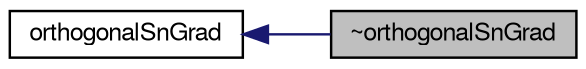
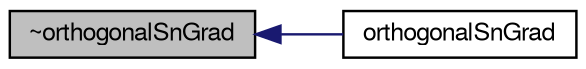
(299, 34) -> (312, 34)
